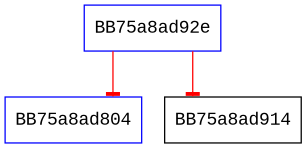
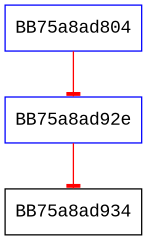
(113, 71) -> (73, 71)
(233, 120) -> (73, 212)
